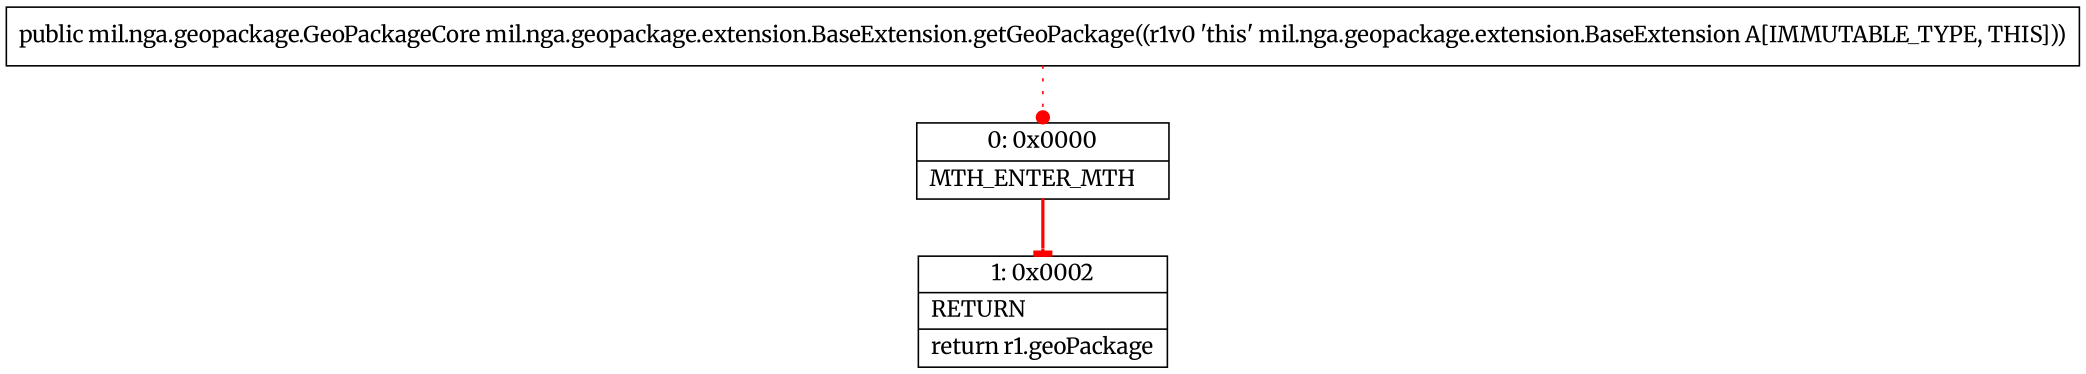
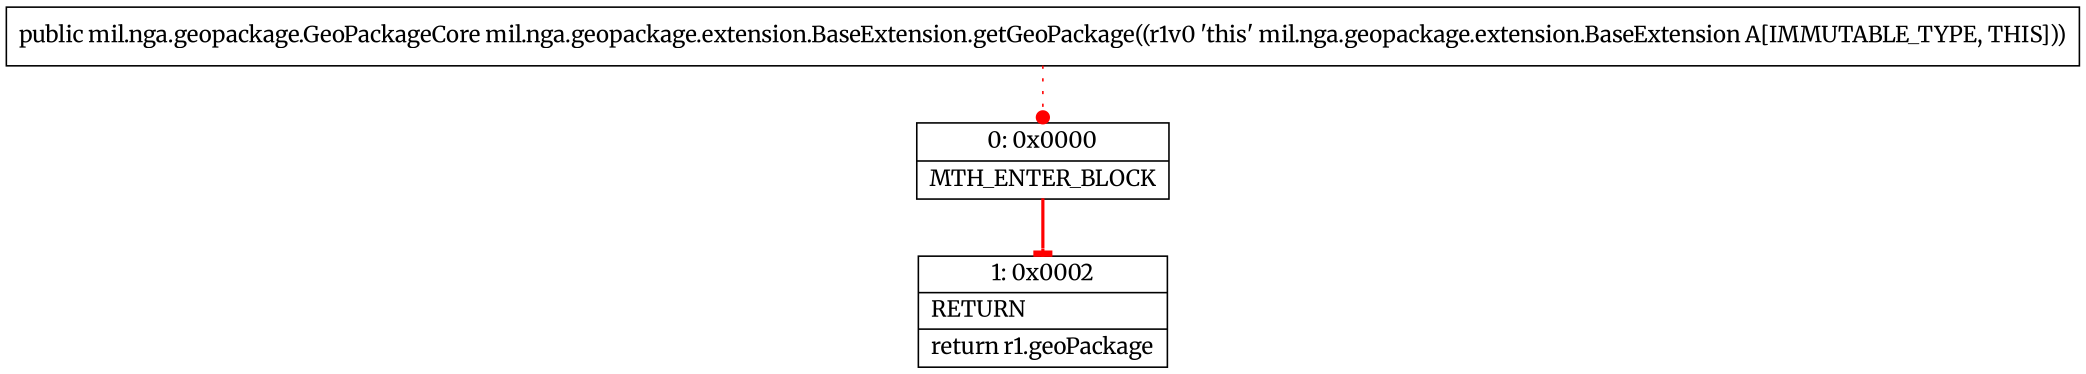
(1033, 179) -> (1043, 179)
